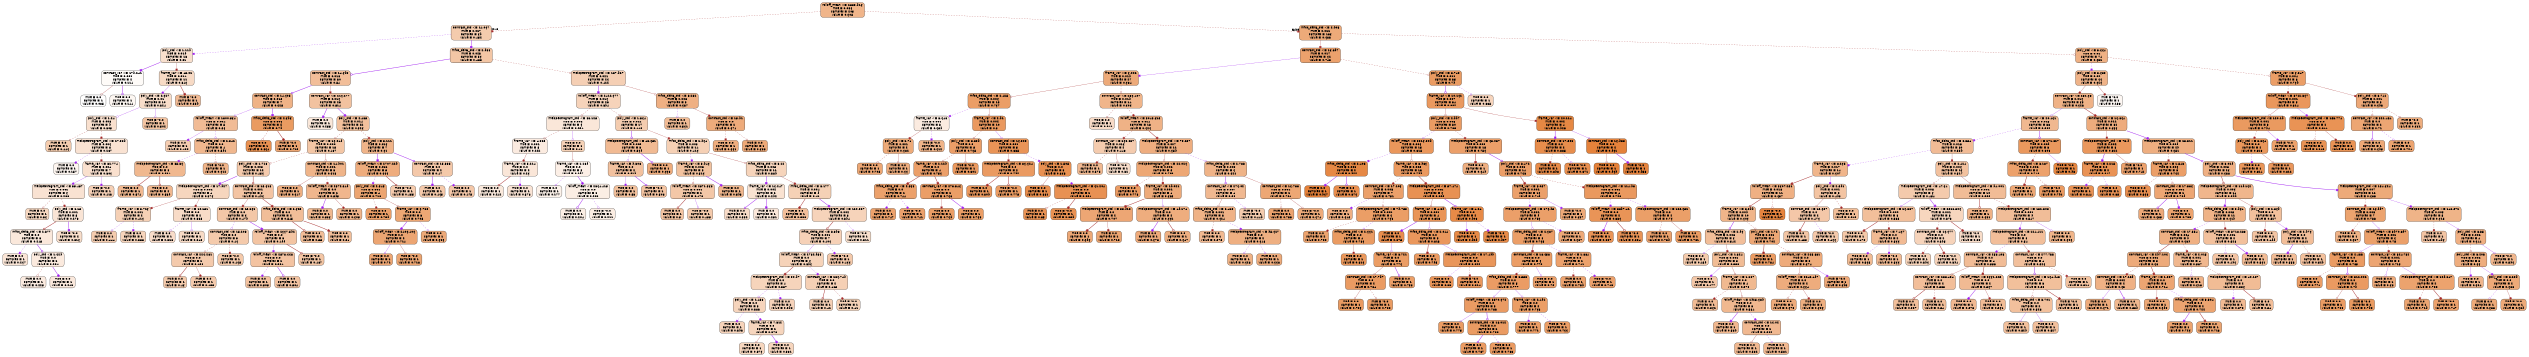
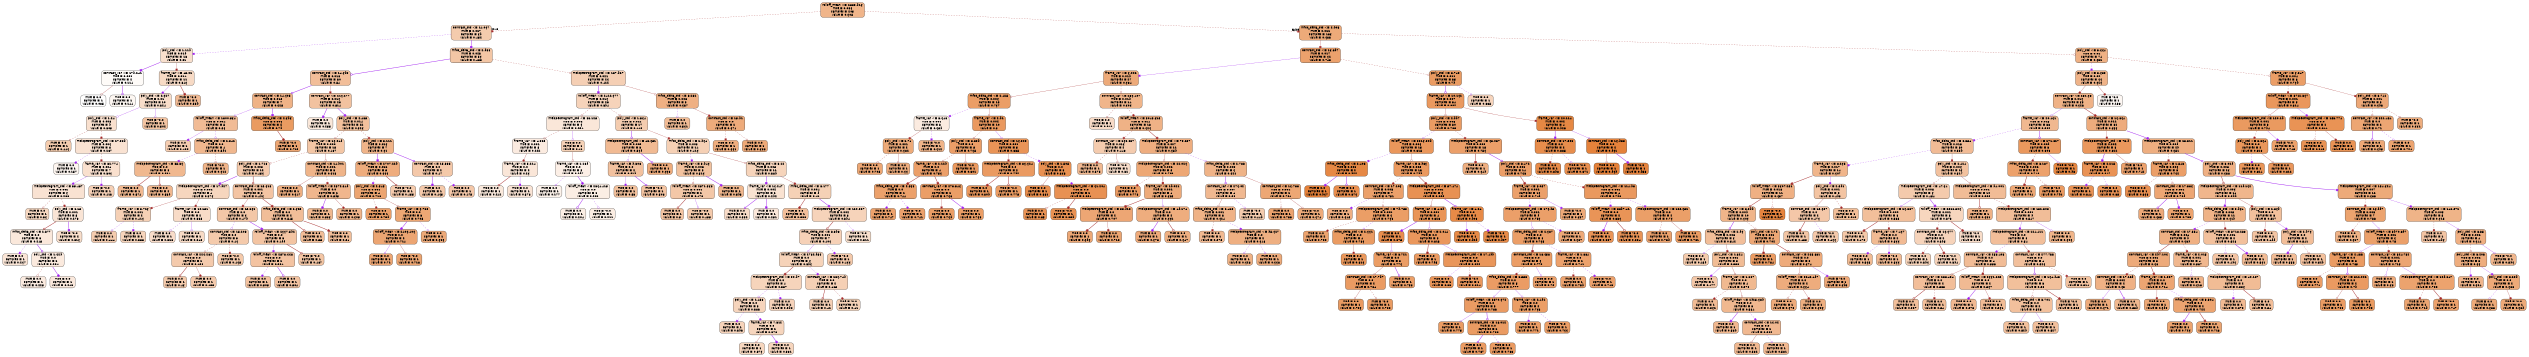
(259, 146) -> none
(1782, 248) -> (1782, 248)
